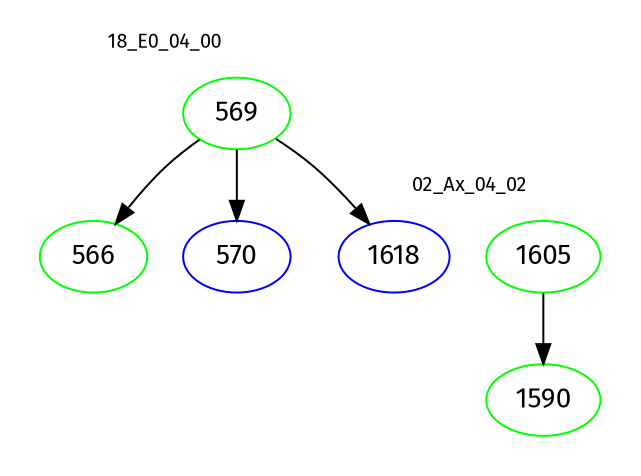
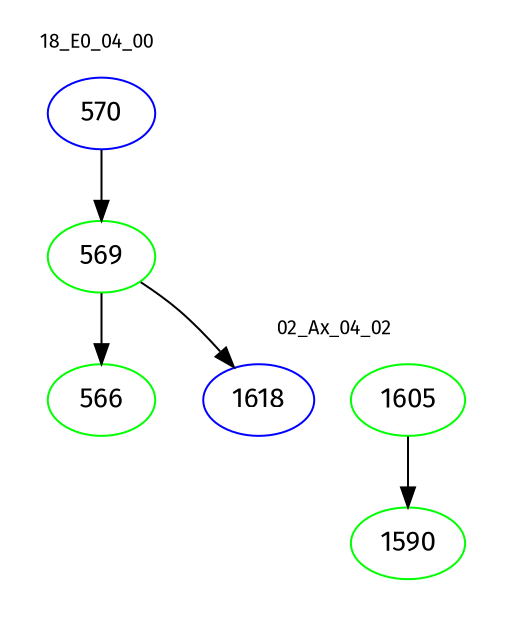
(237, 175) -> (102, 175)
